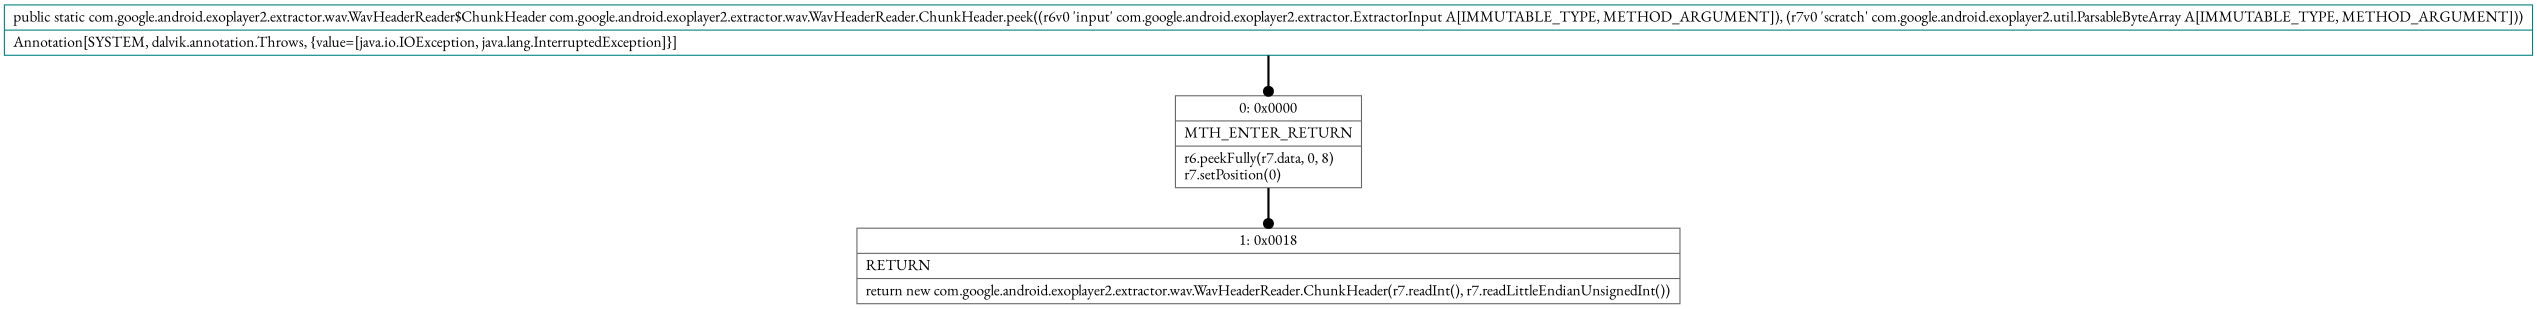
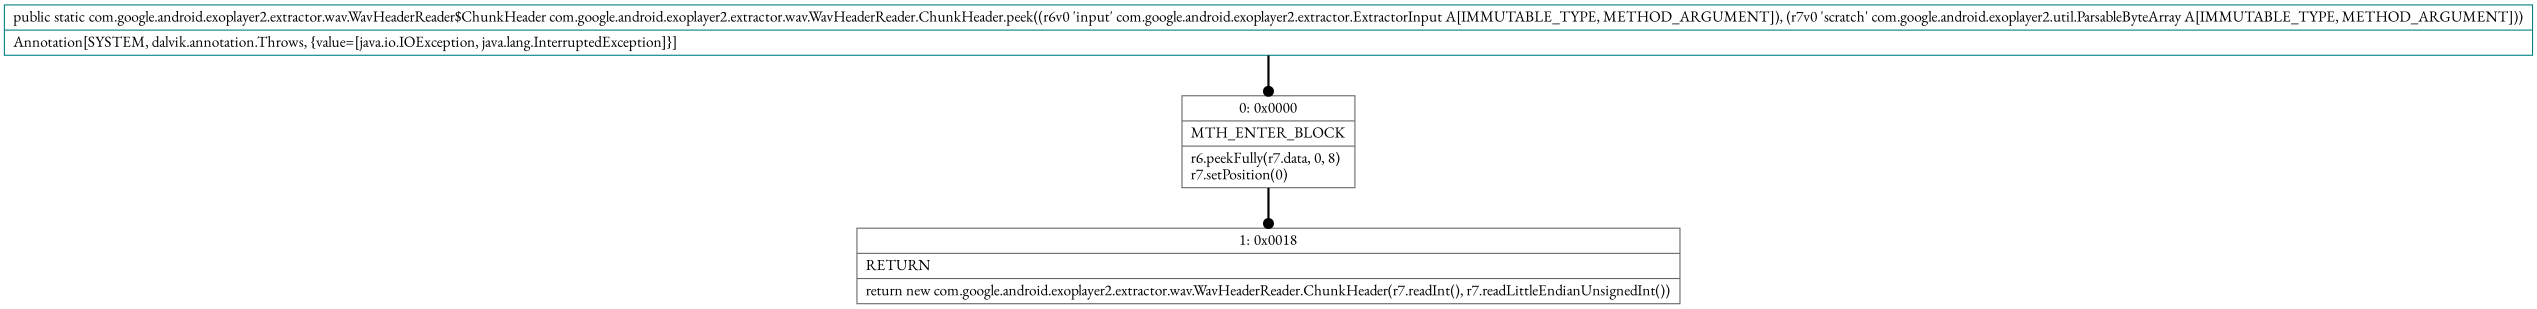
(1268, 133) -> (1268, 133)
